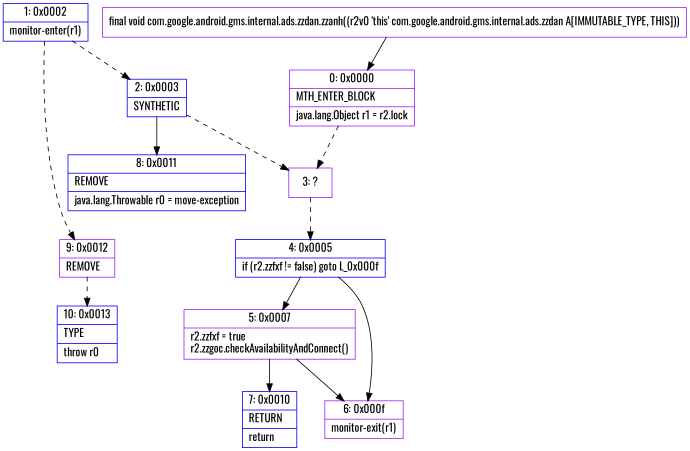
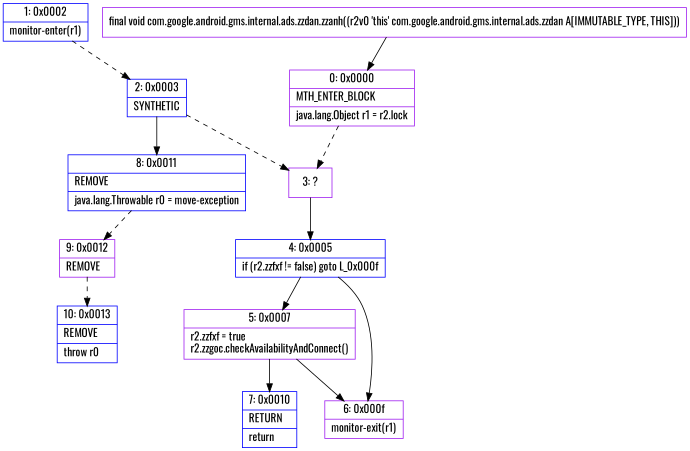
(47, 139) -> (121, 222)
(310, 215) -> (310, 215)
(74, 334) -> (81, 334)
